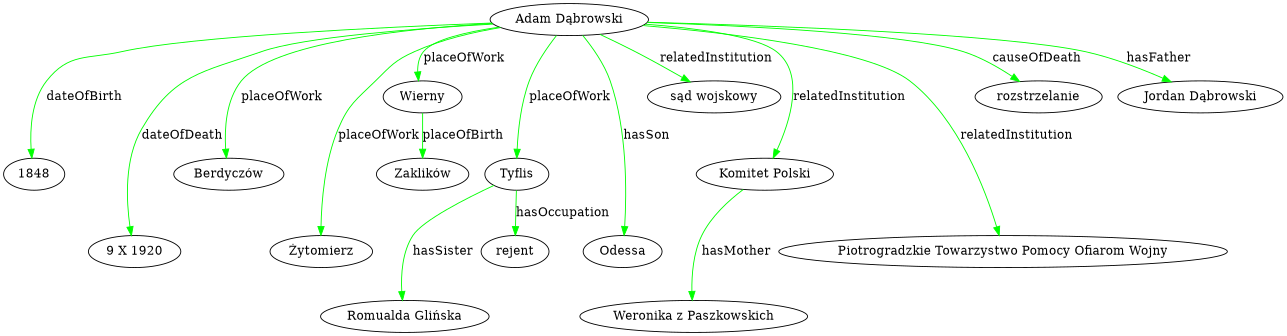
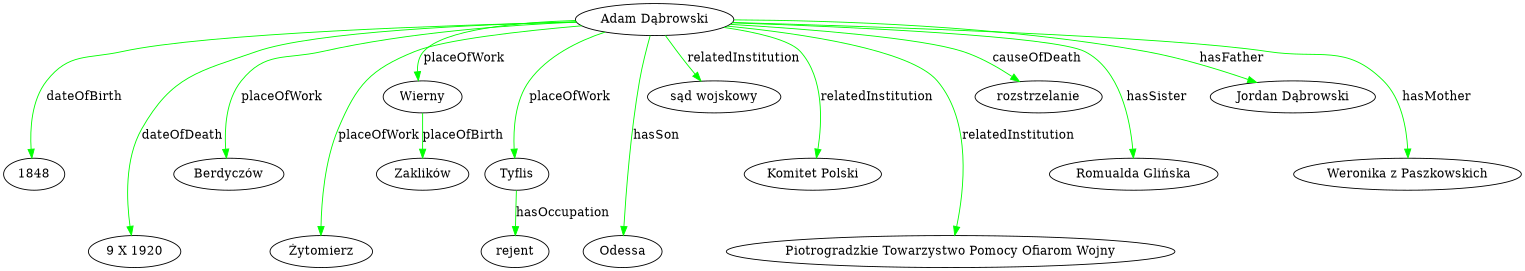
(427, 222) -> (1012, 39)
(703, 233) -> (1099, 37)
